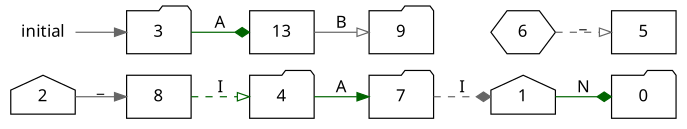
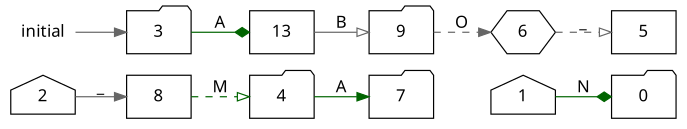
none -> (456, 32)
(220, 88) -> (220, 88)
(455, 97) -> none
